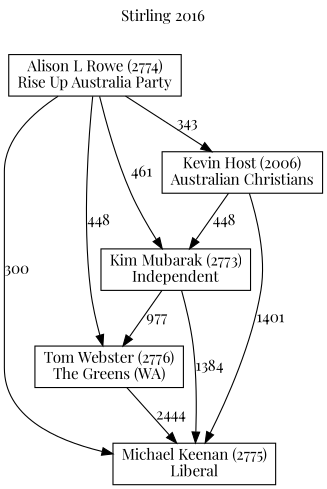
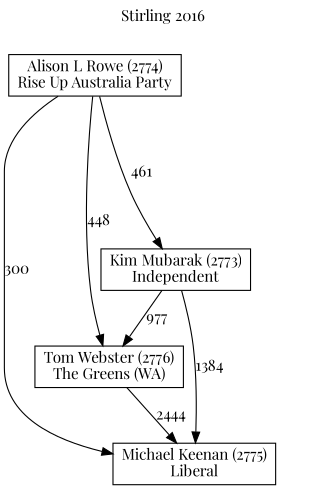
(242, 172) -> none
